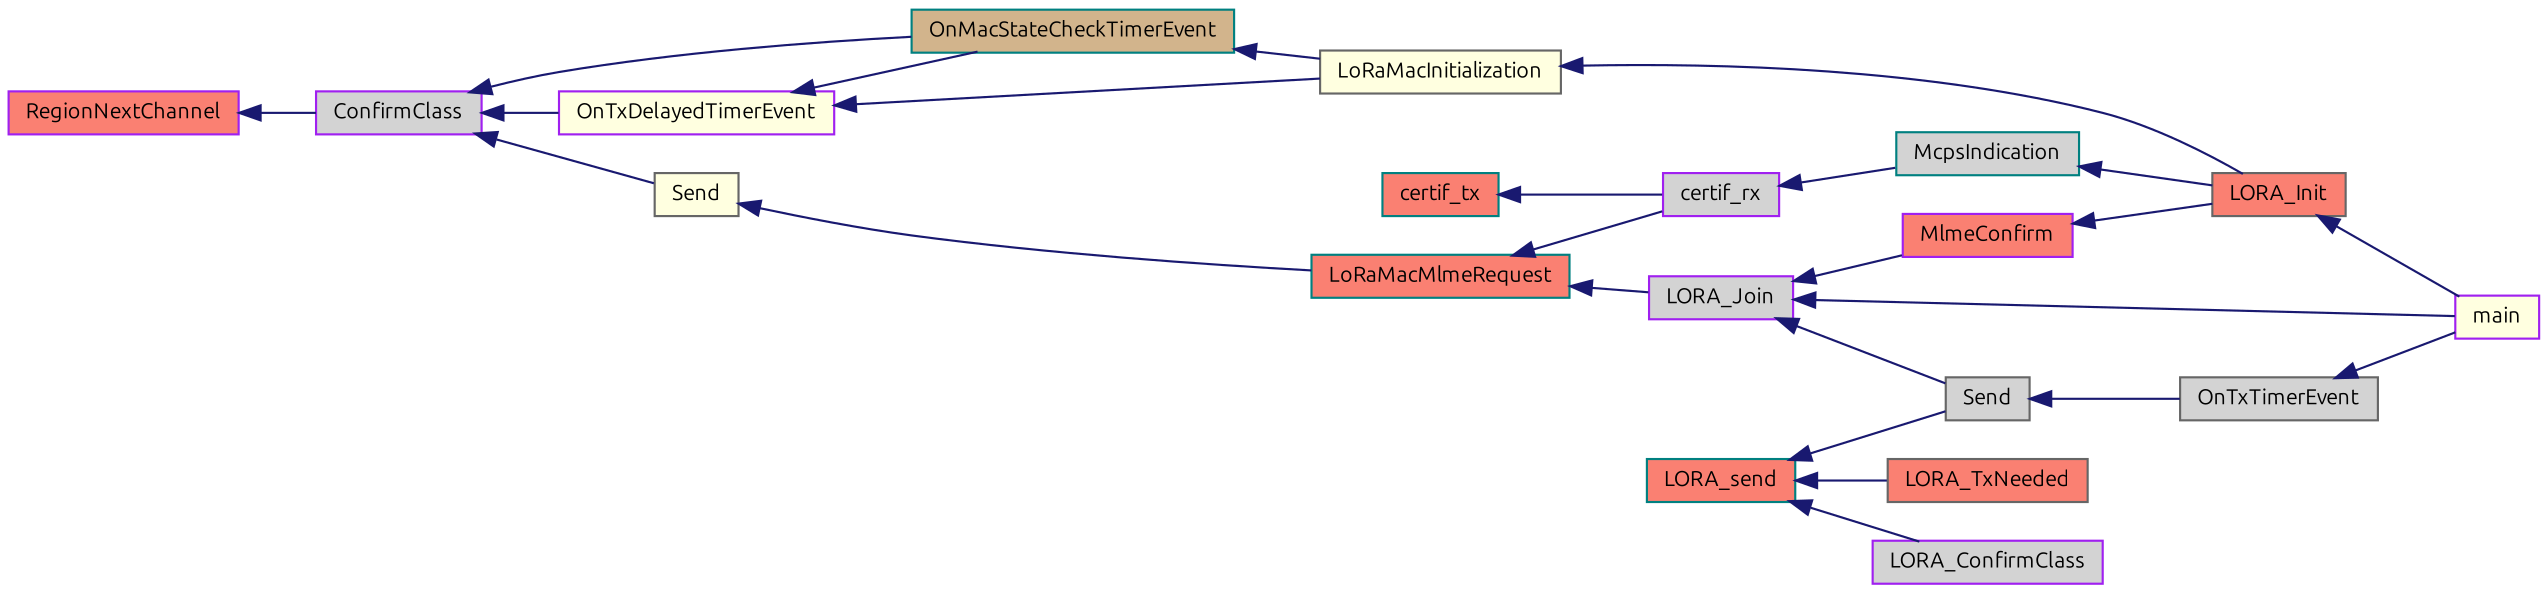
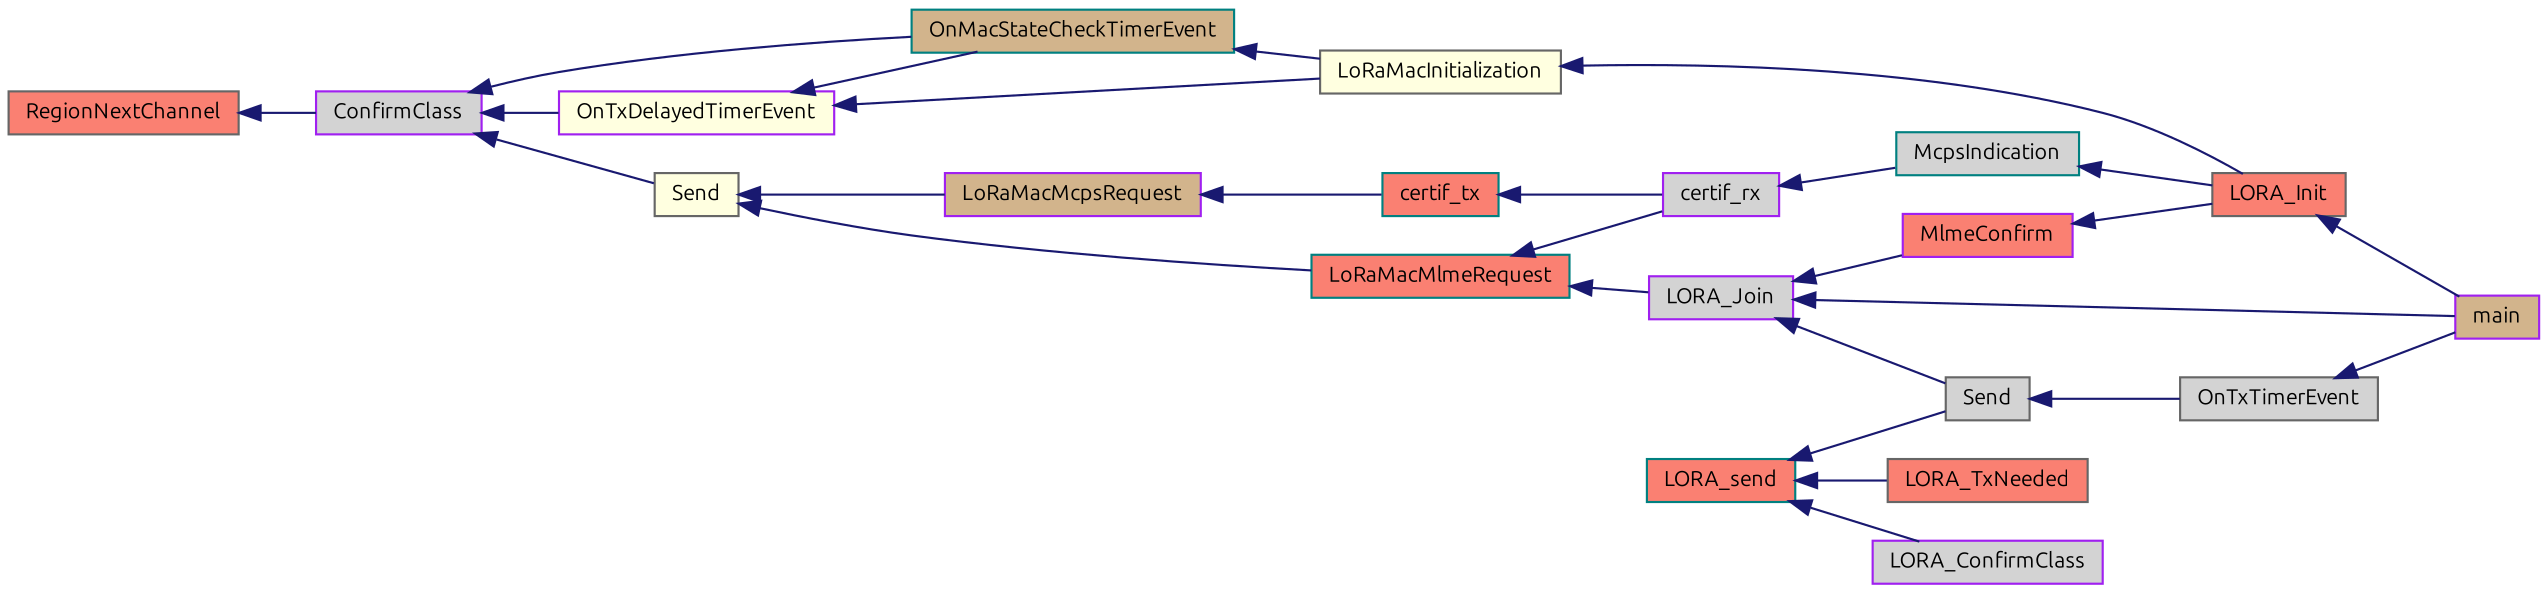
(124, 113) -> (124, 113)
none -> (1073, 195)
(2497, 317) -> (2497, 317)
